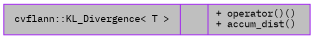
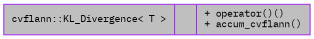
(256, 24) -> (253, 24)
